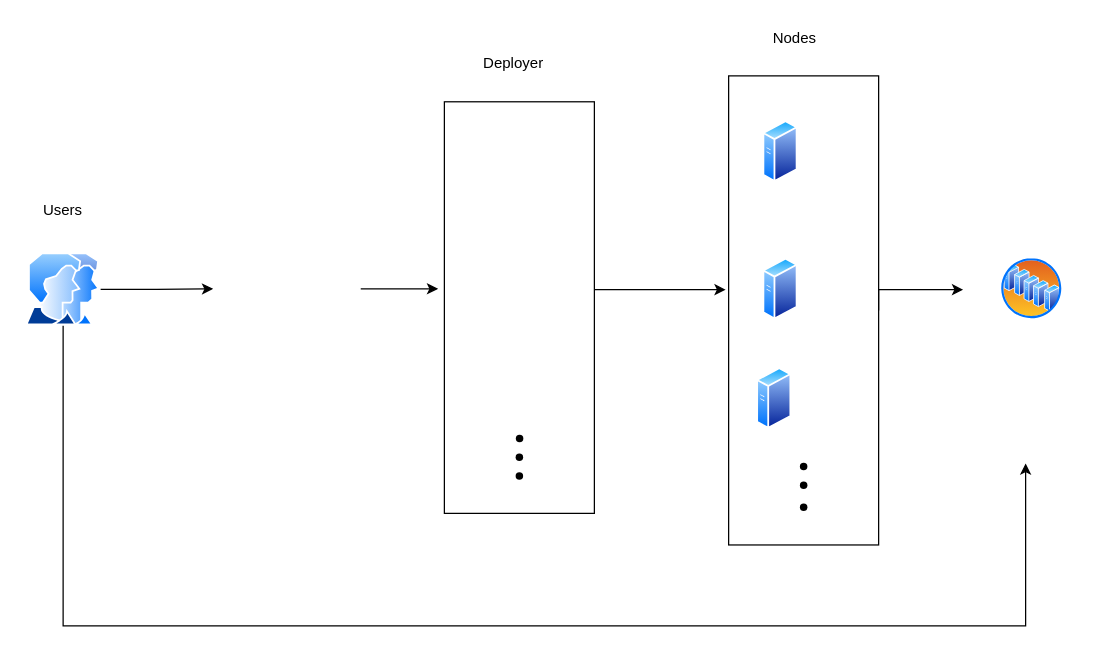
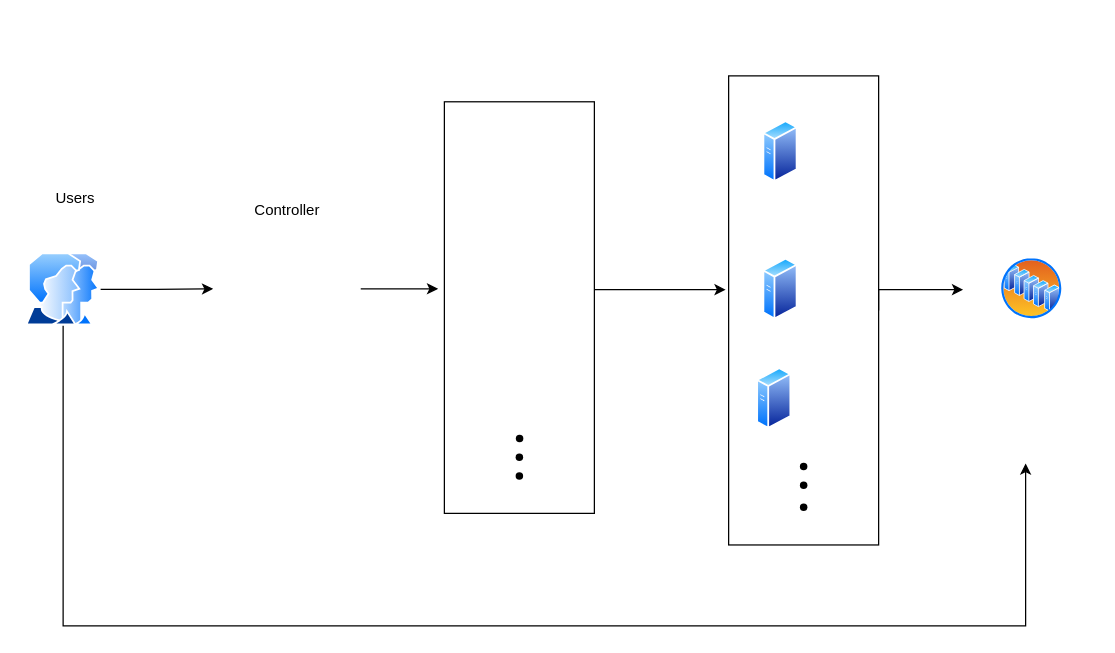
(794, 38) -> none
(513, 63) -> none
(63, 211) -> (76, 198)
none -> (287, 211)
